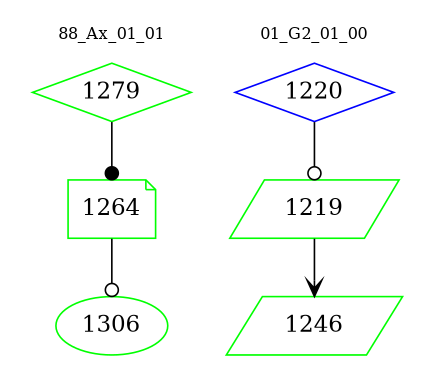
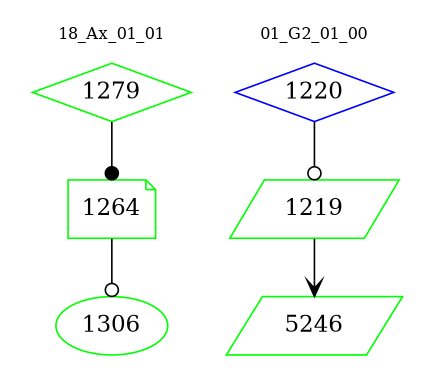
(112, 35) -> (112, 35)
(314, 326) -> (314, 326)
